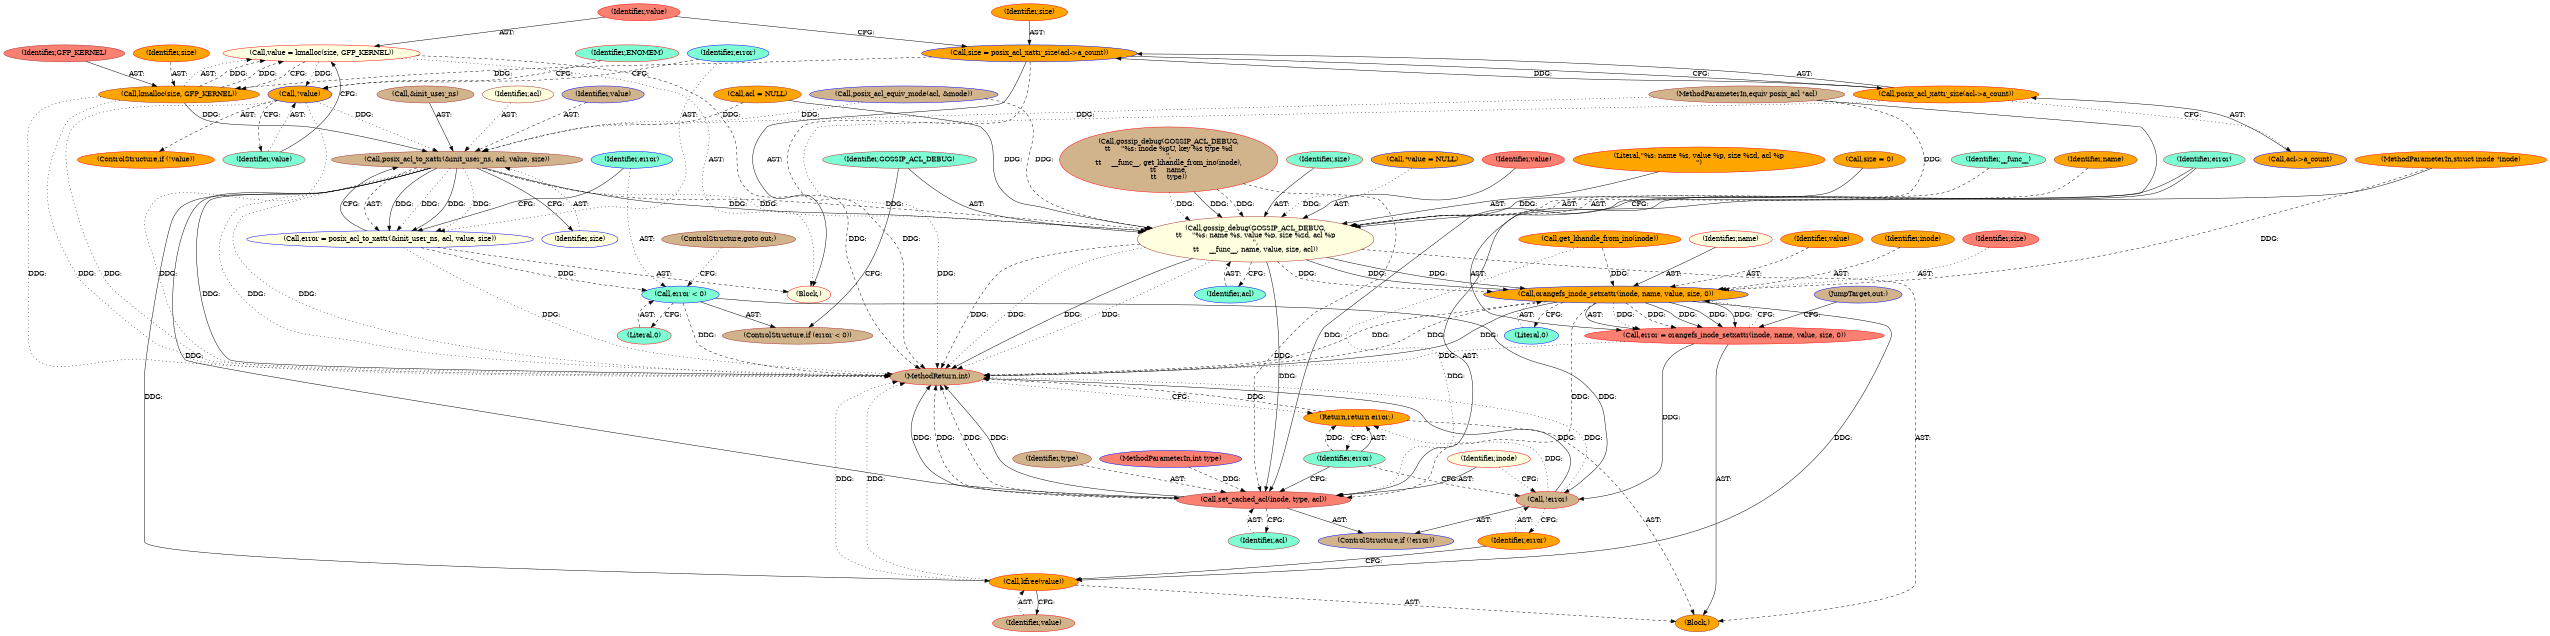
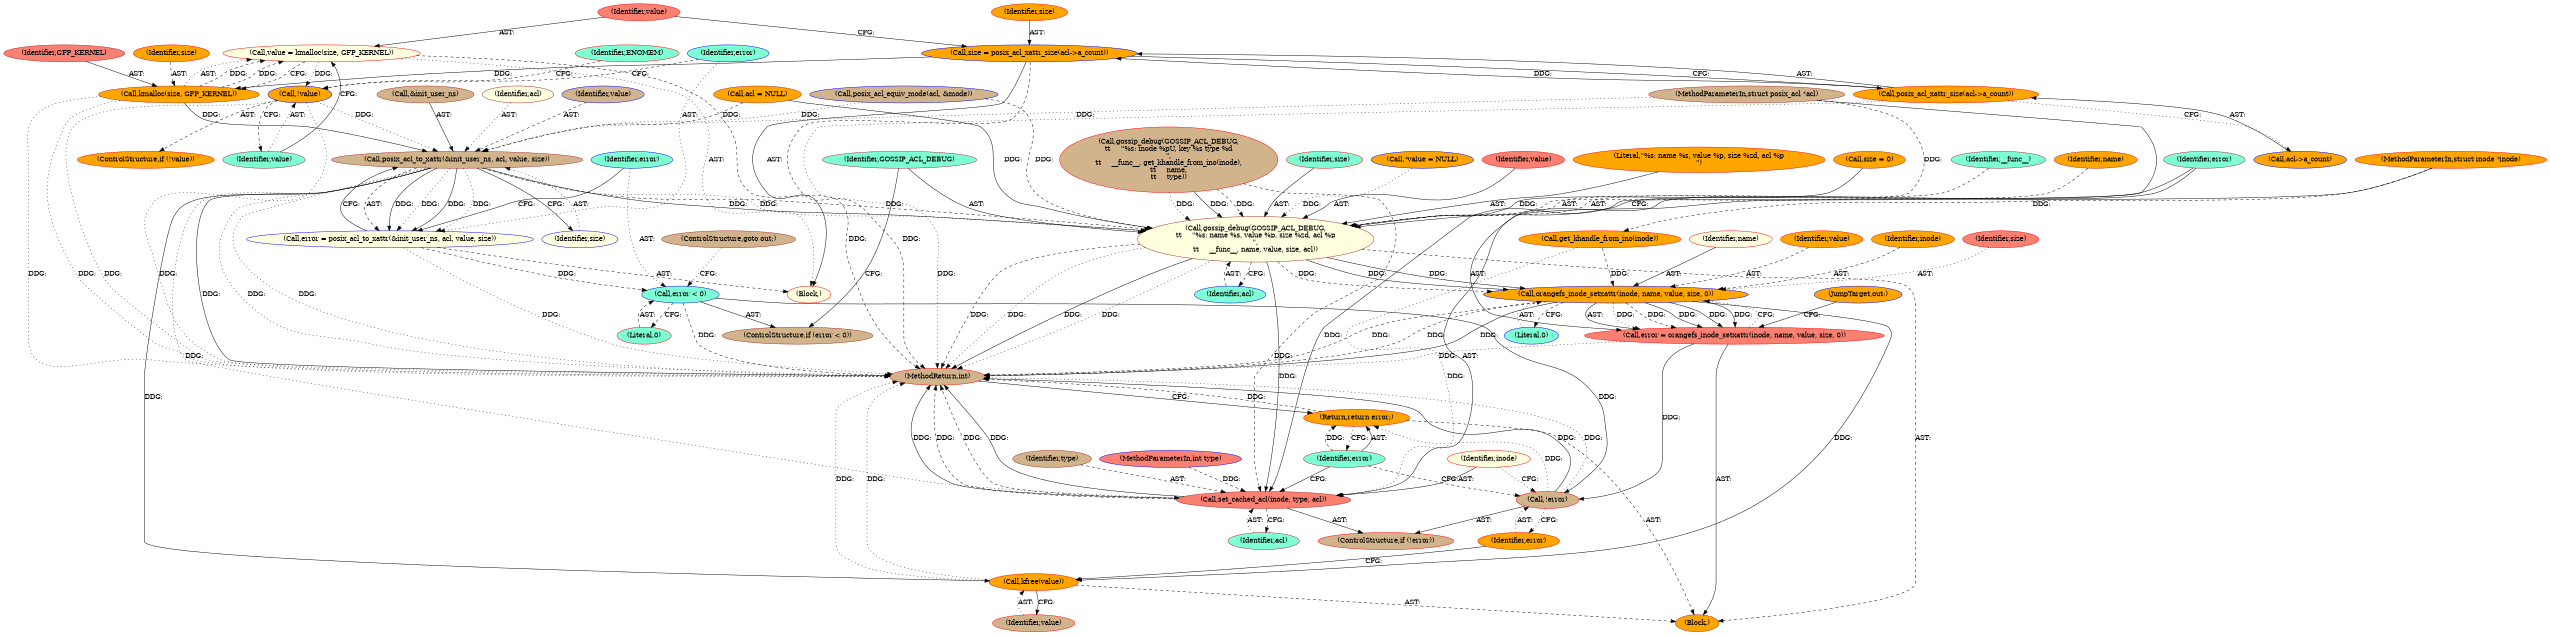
(603, 66) -> (603, 66)
(1747, 94) -> (1747, 94)
(2084, 259) -> (2031, 201)
(1858, 295) -> (1858, 295)
(1143, 397) -> (1143, 397)
(480, 411) -> (480, 411)
(1520, 441) -> none
(1386, 541) -> (1386, 541)
